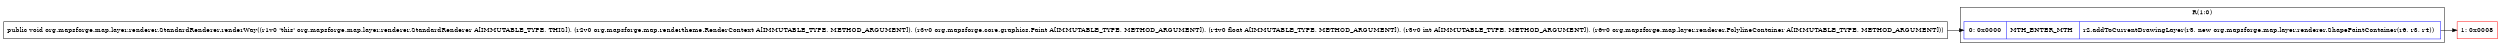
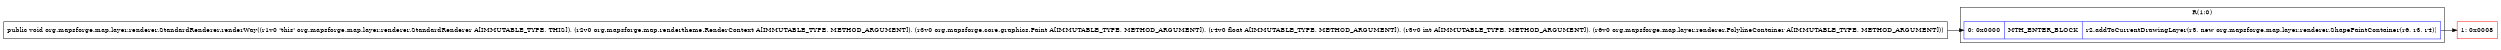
(2042, 30) -> (2043, 30)
